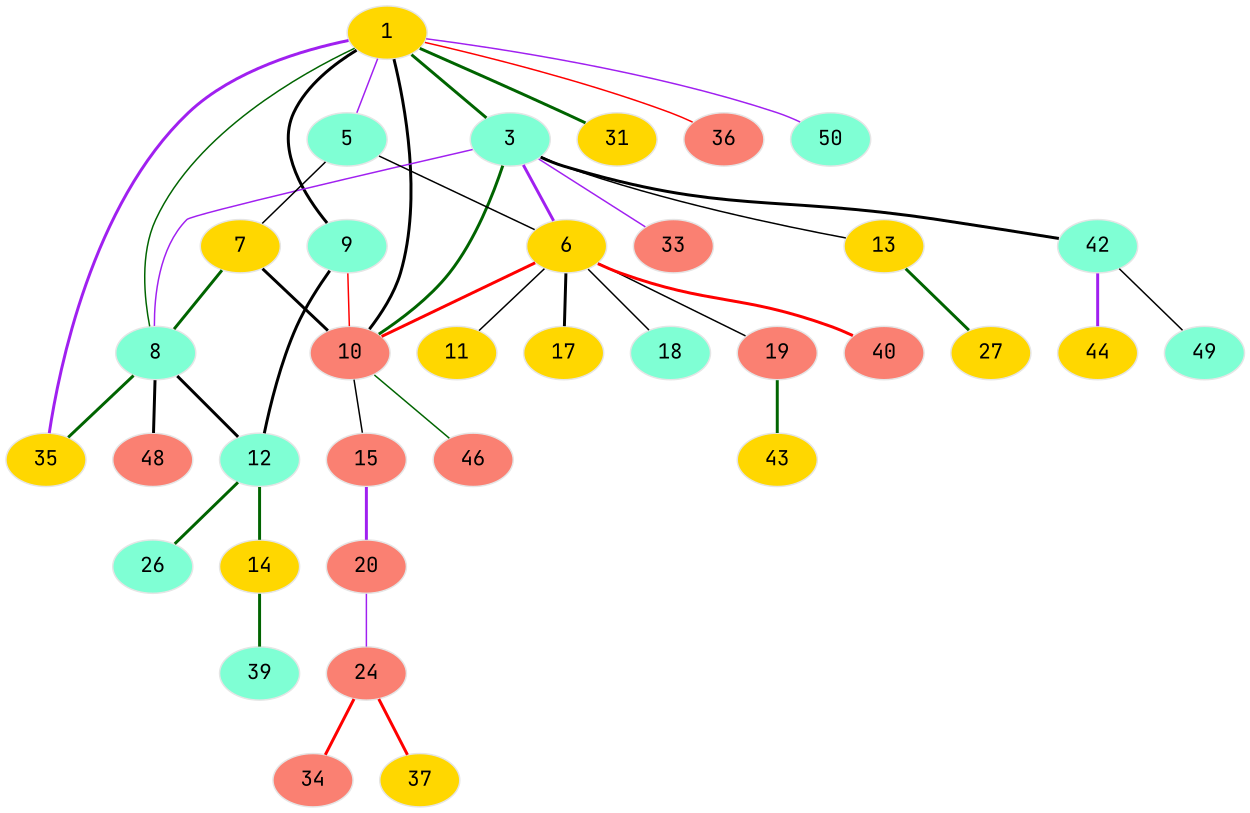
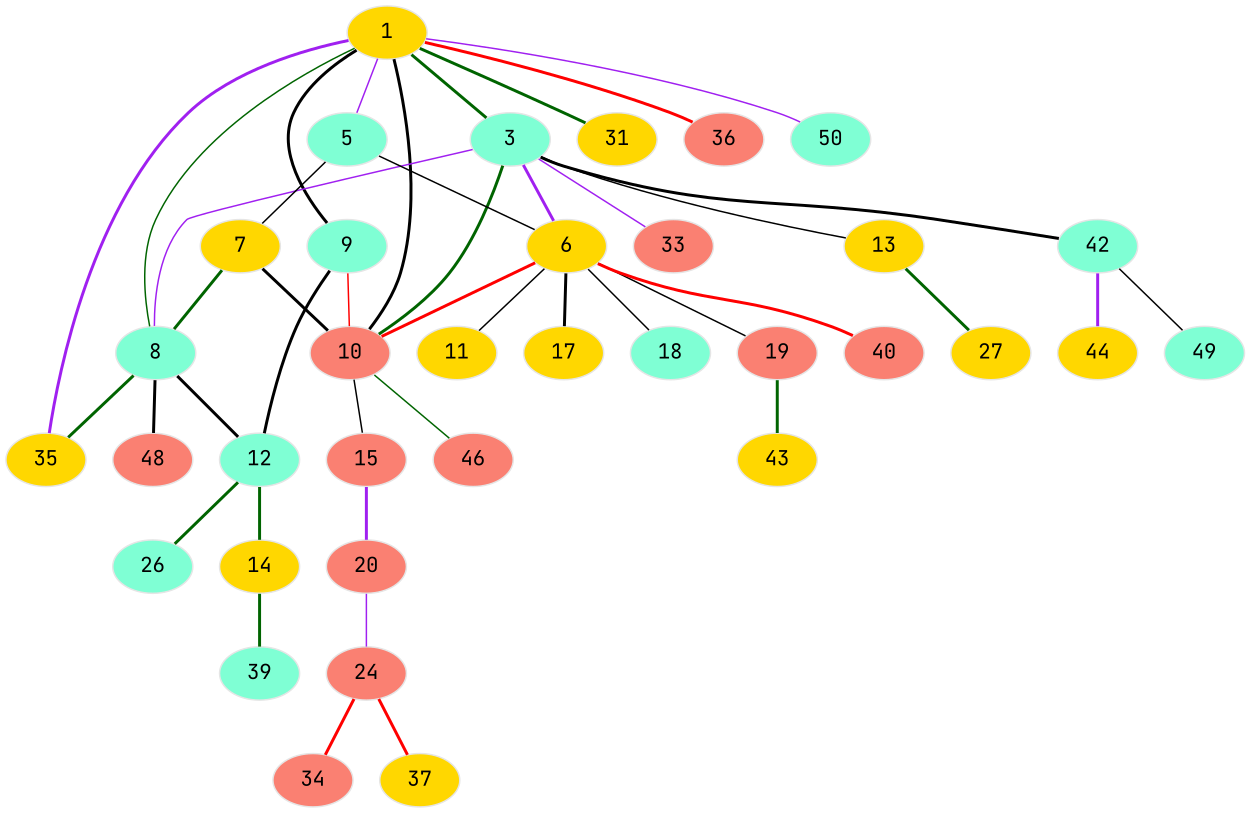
(560, 77) -> (560, 77)
